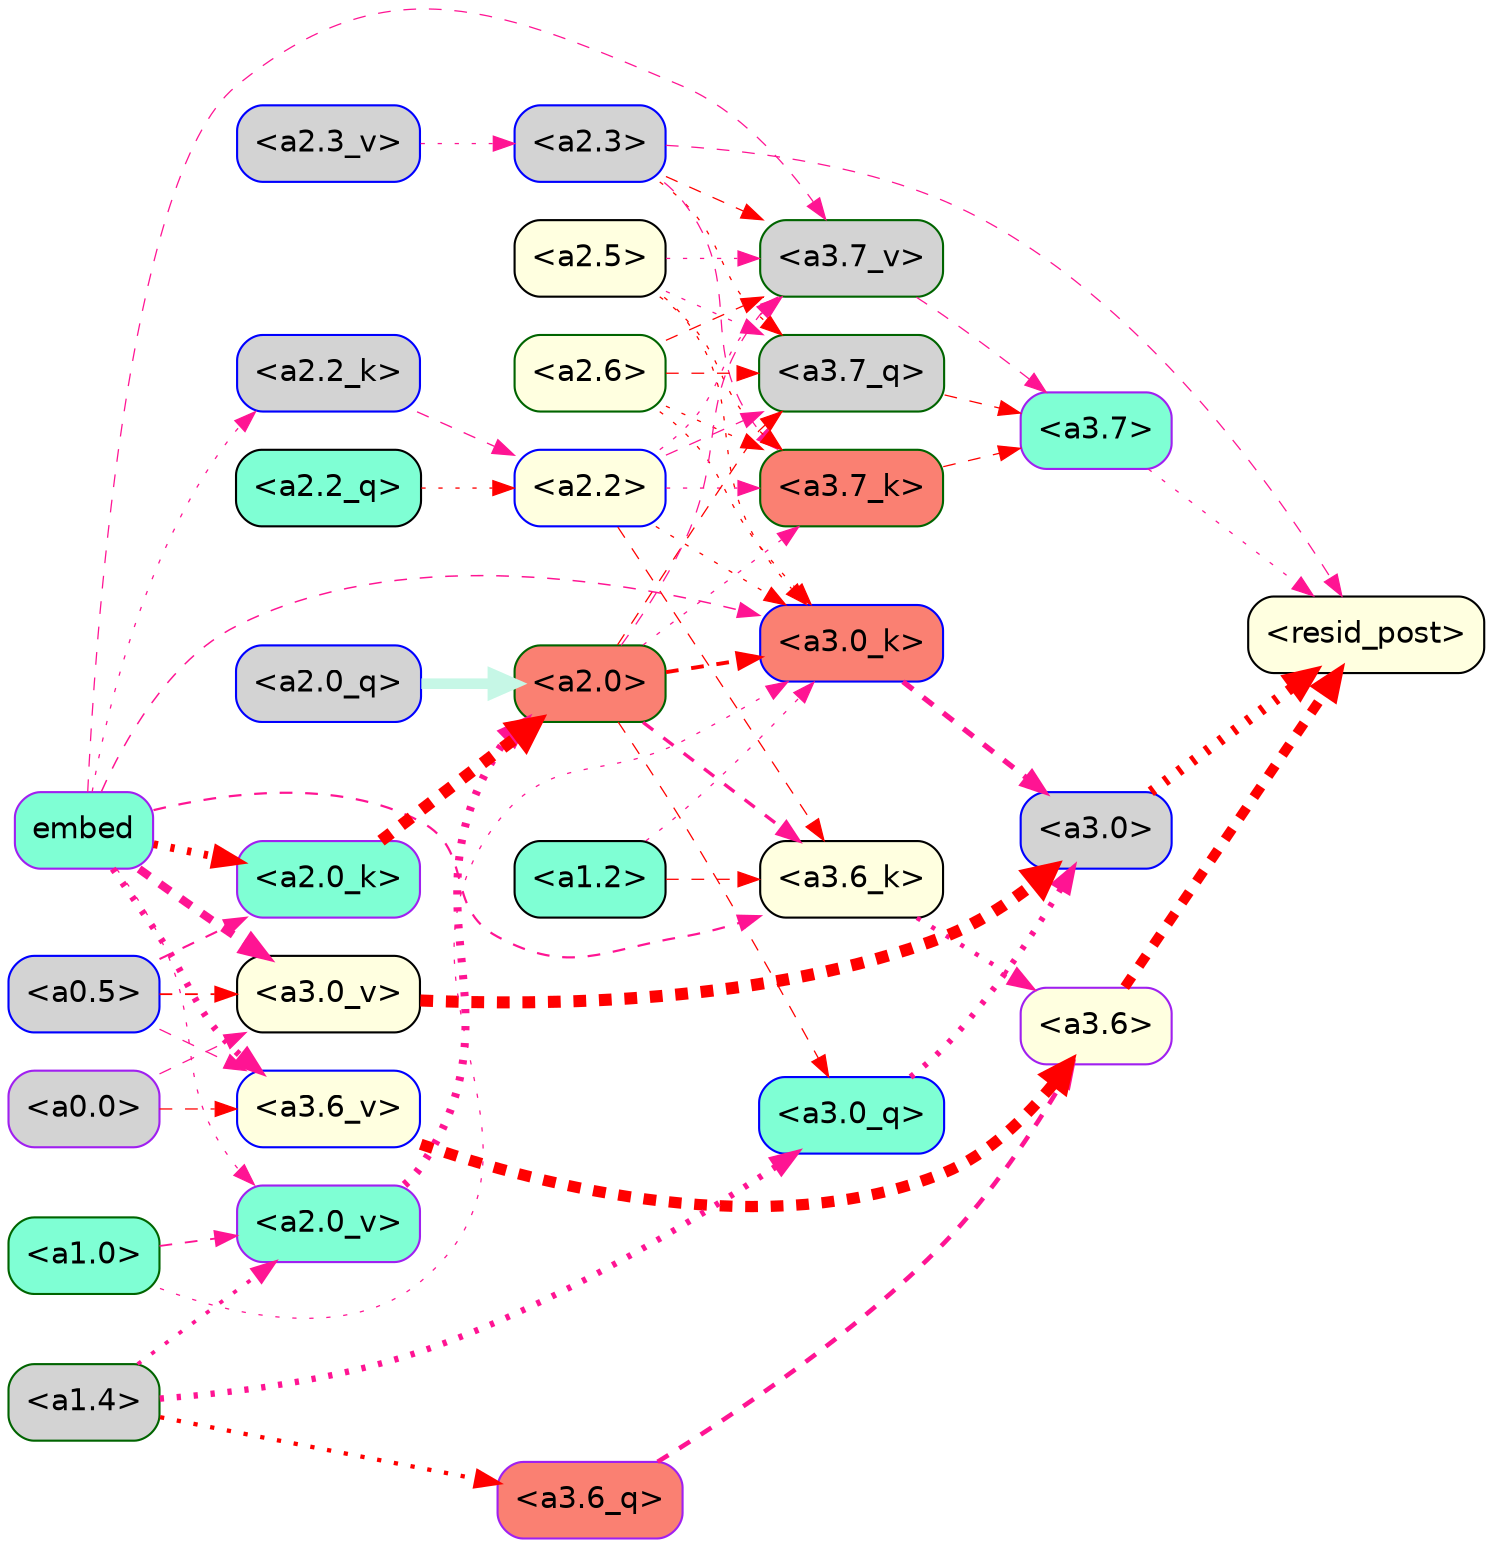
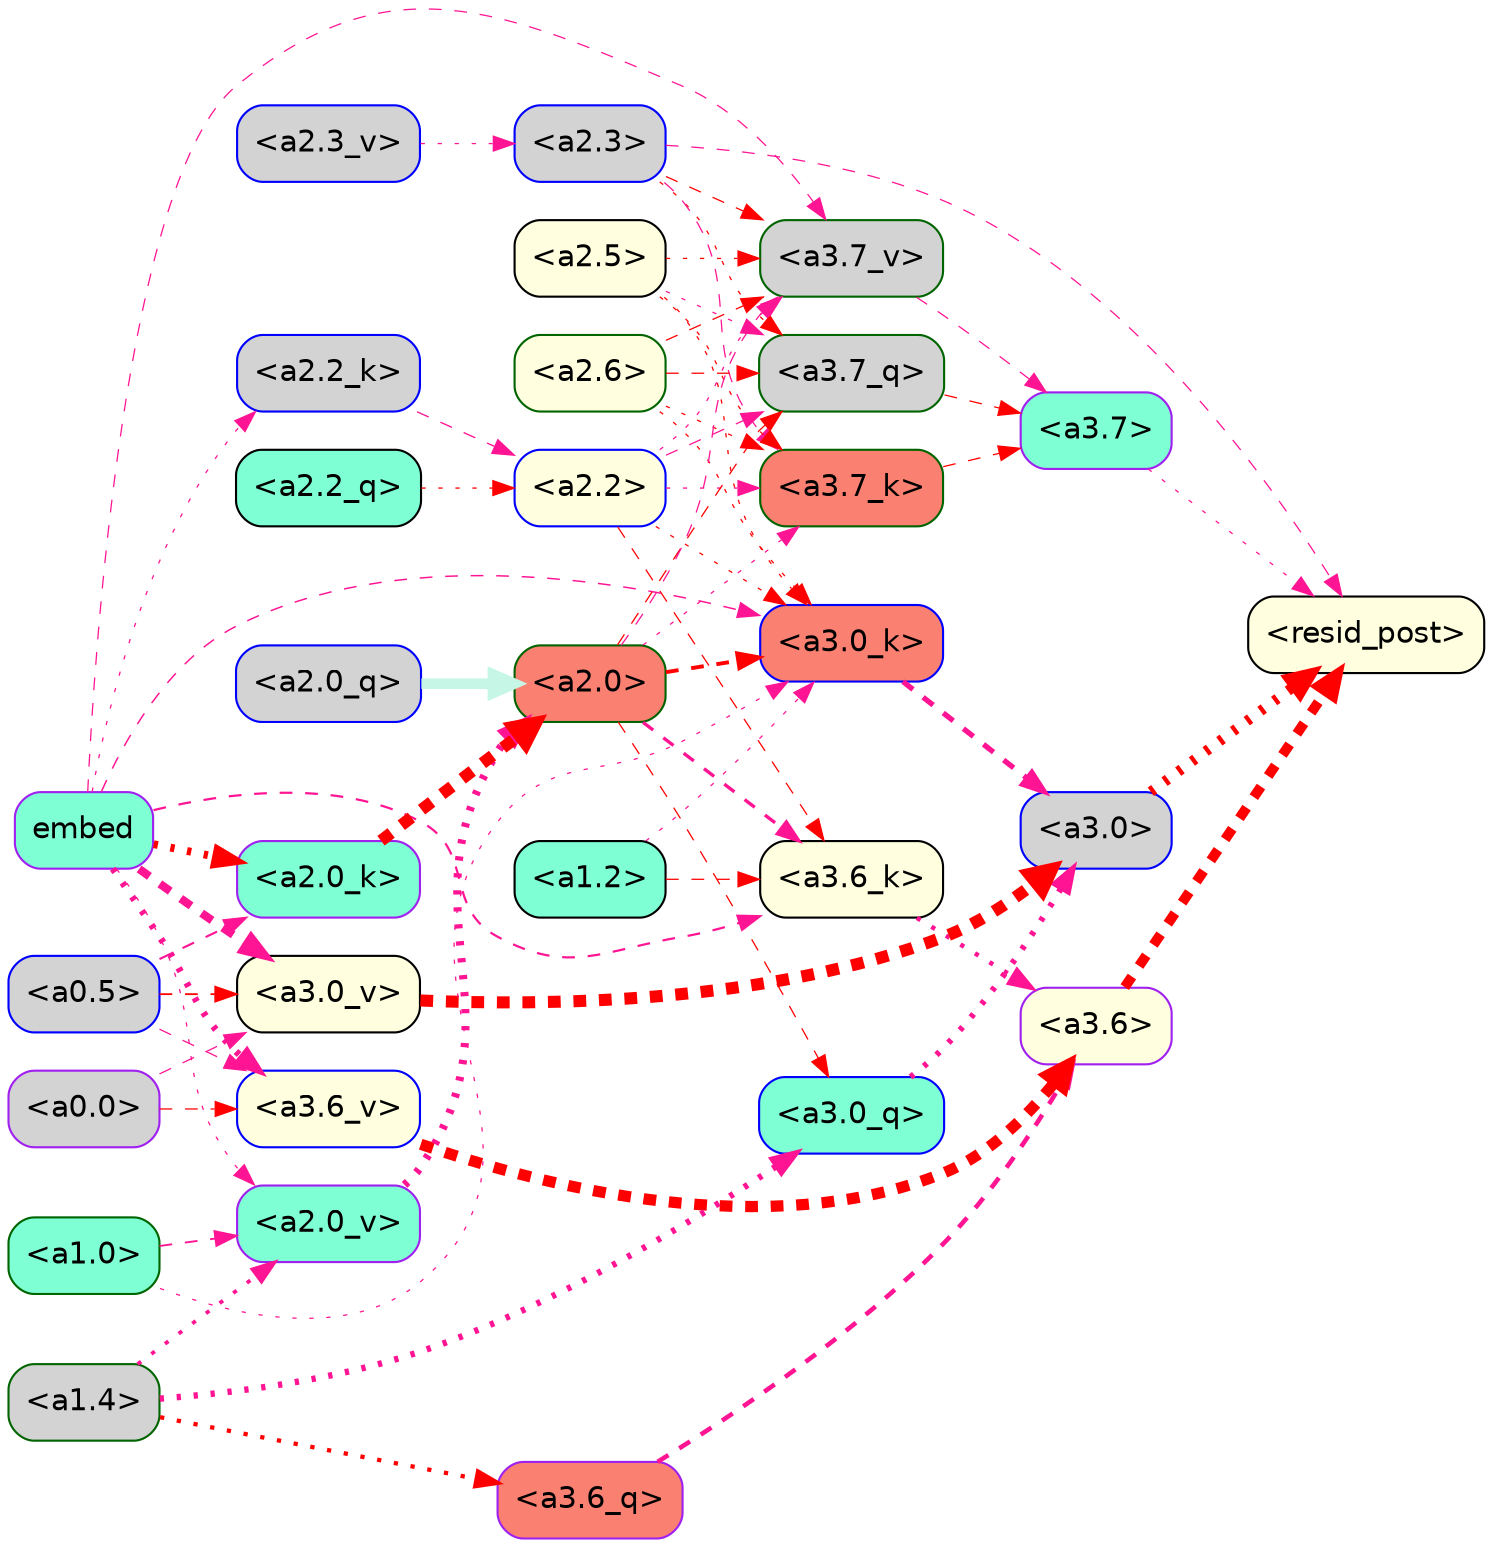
(698, 258) -> (698, 258)
